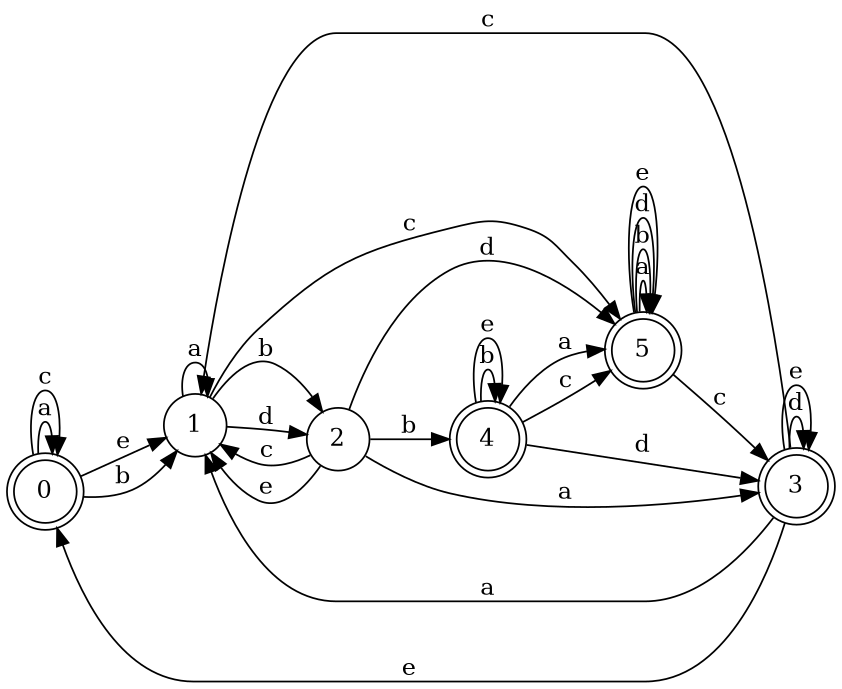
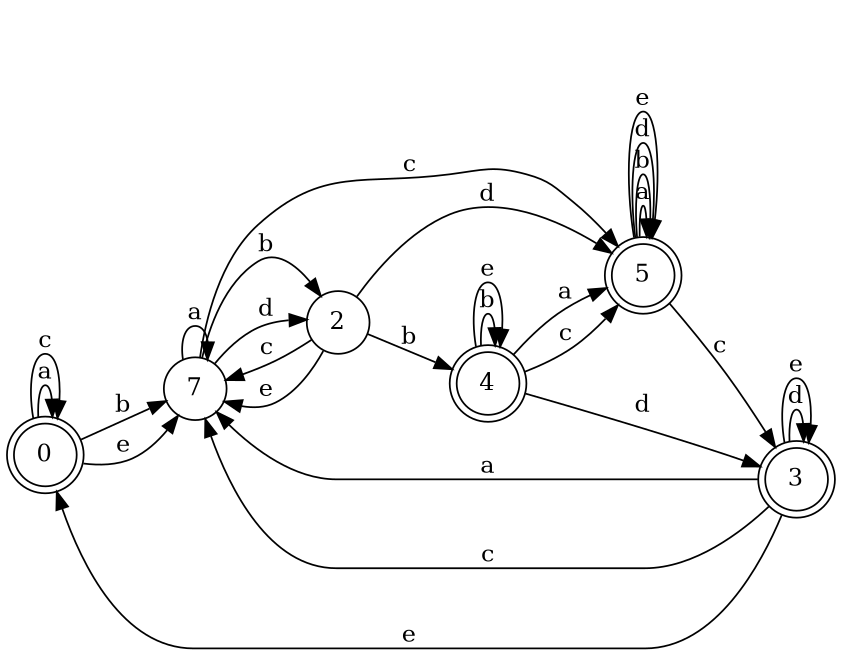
(195, 425) -> (195, 389)
(549, 506) -> none
